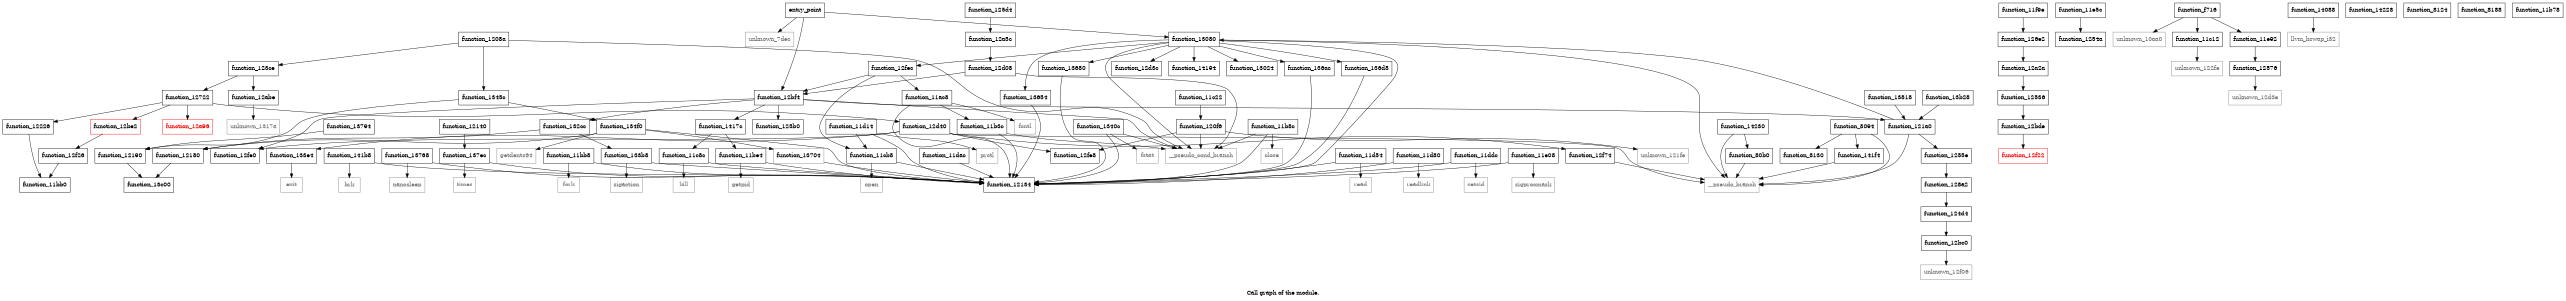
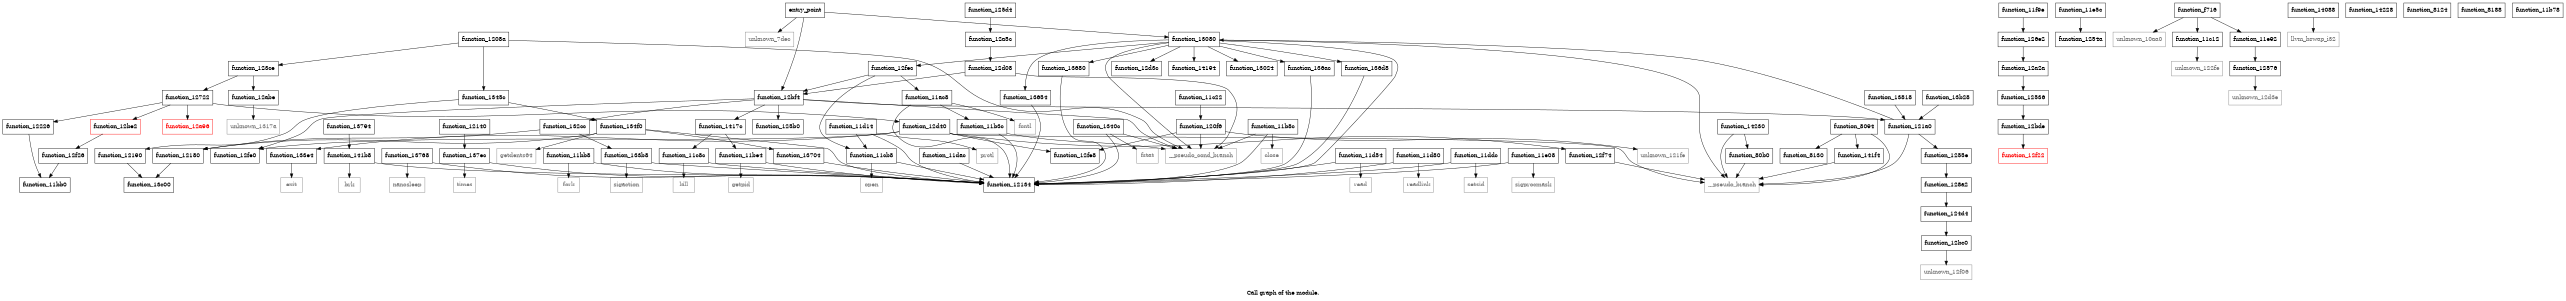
(236, 139) -> (349, 139)
(799, 156) -> (799, 156)
